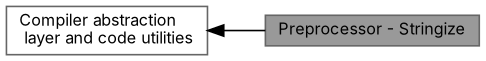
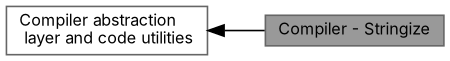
(372, 31) -> (355, 31)
